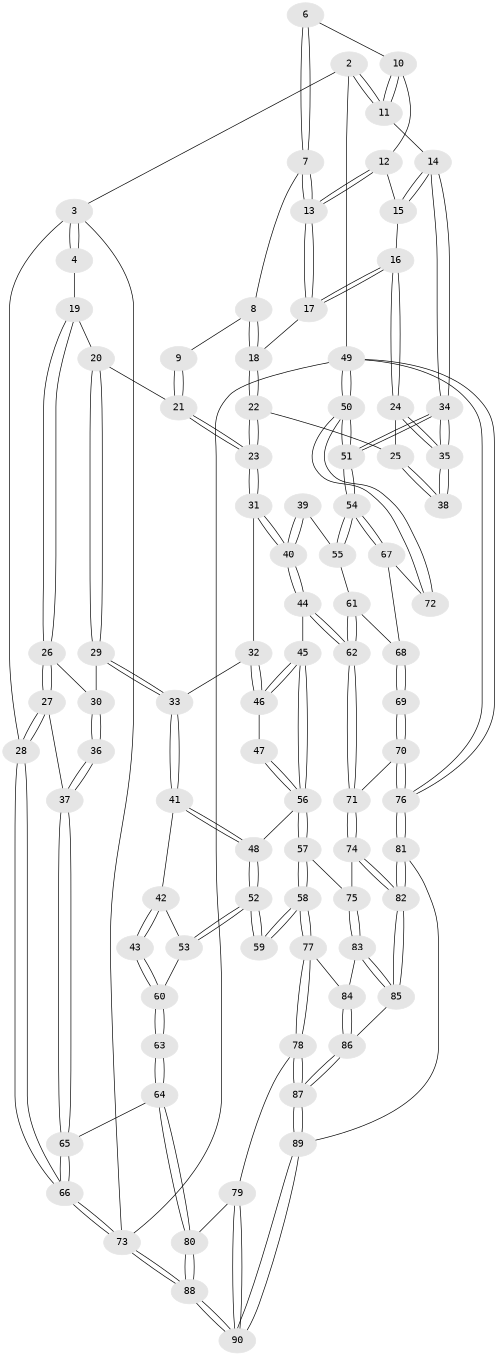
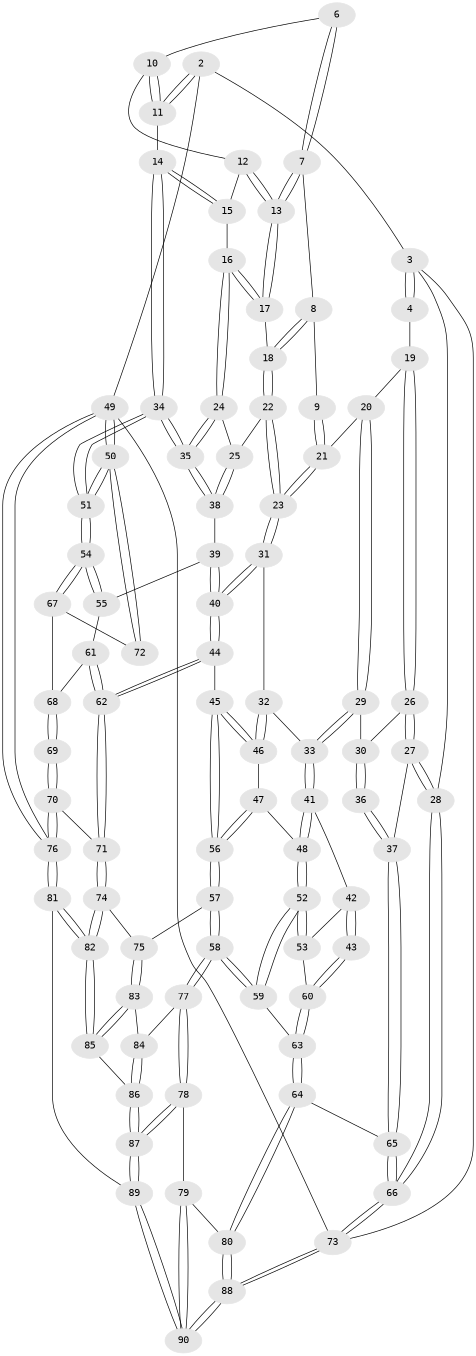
none -> (215, 531)
(278, 825) -> (280, 825)
none -> (278, 1022)
